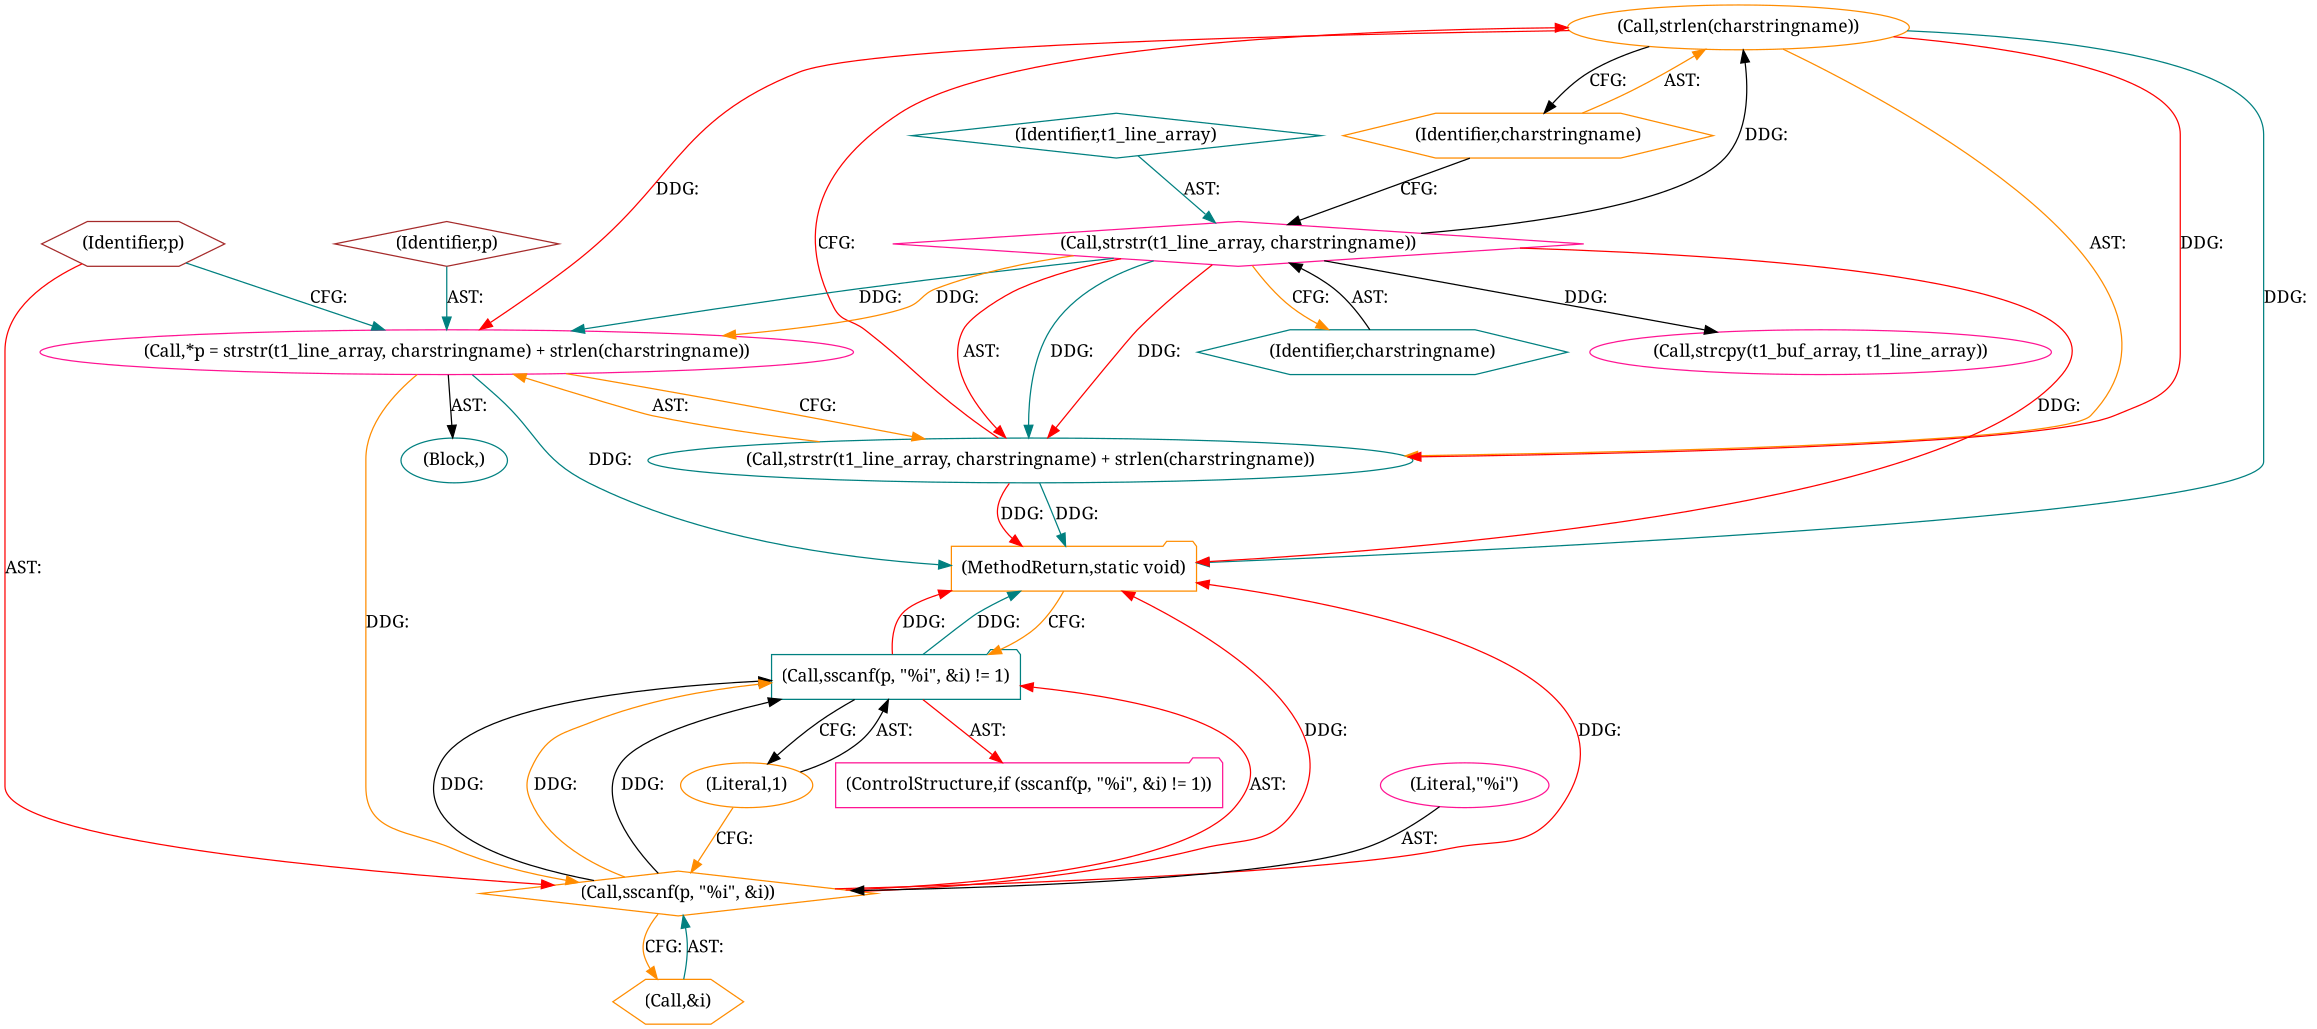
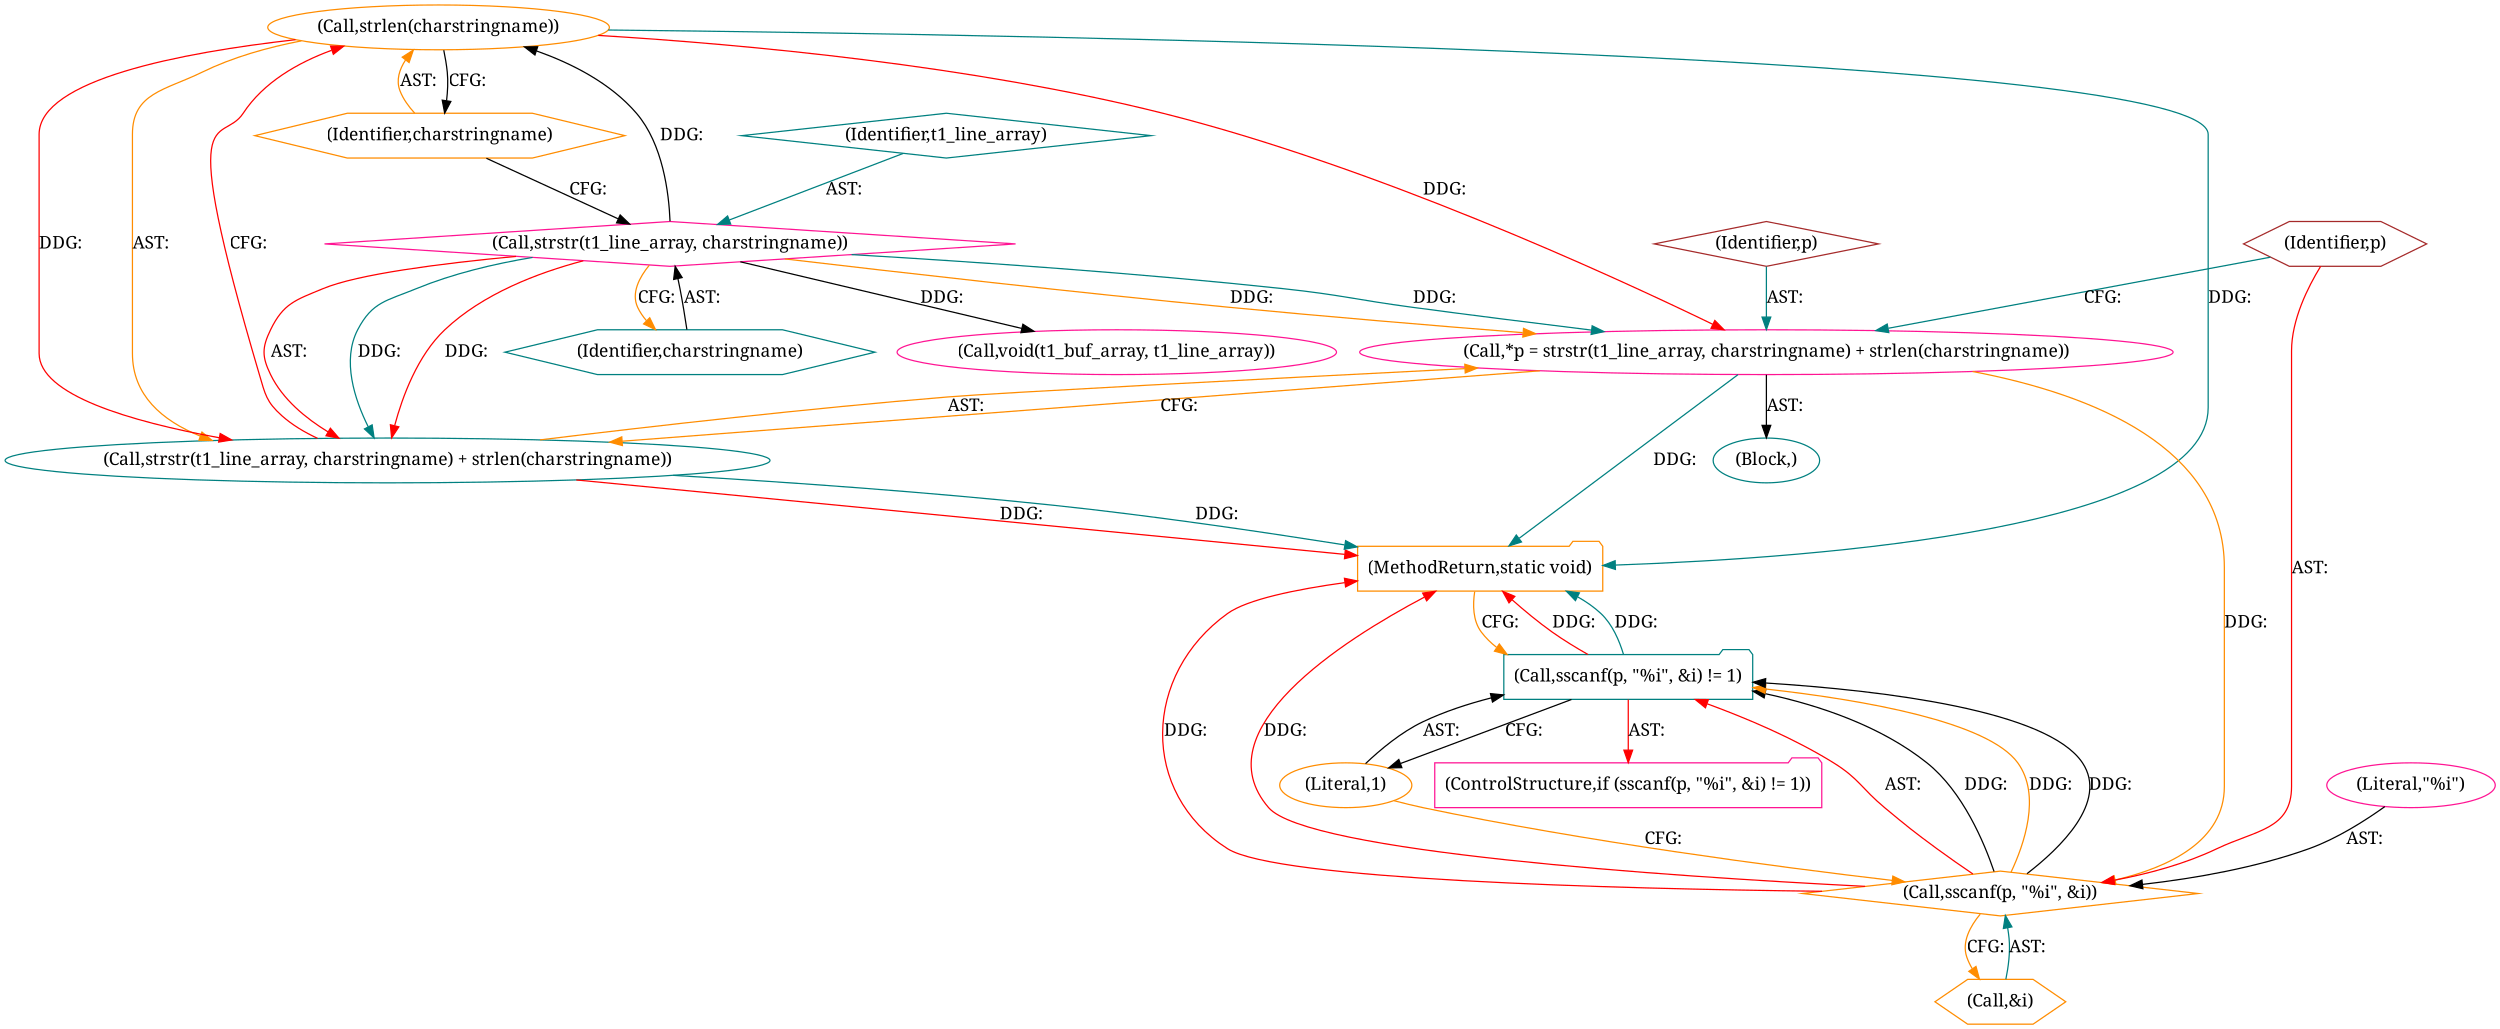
(1821, 352) -> (1117, 352)
(1906, 460) -> none
